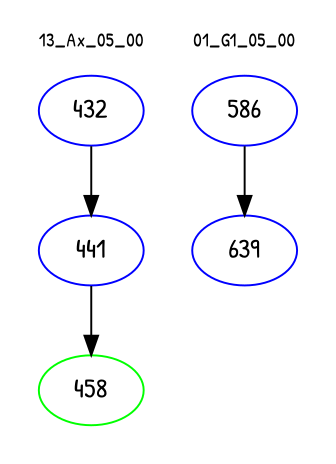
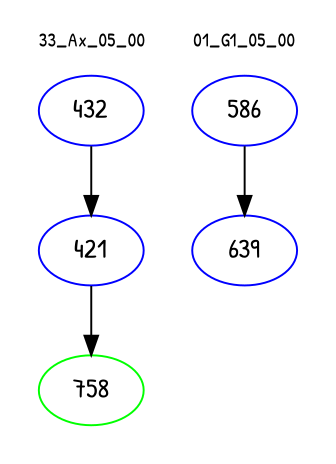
(92, 42) -> (92, 42)
(91, 250) -> (91, 250)
(91, 390) -> (91, 390)
